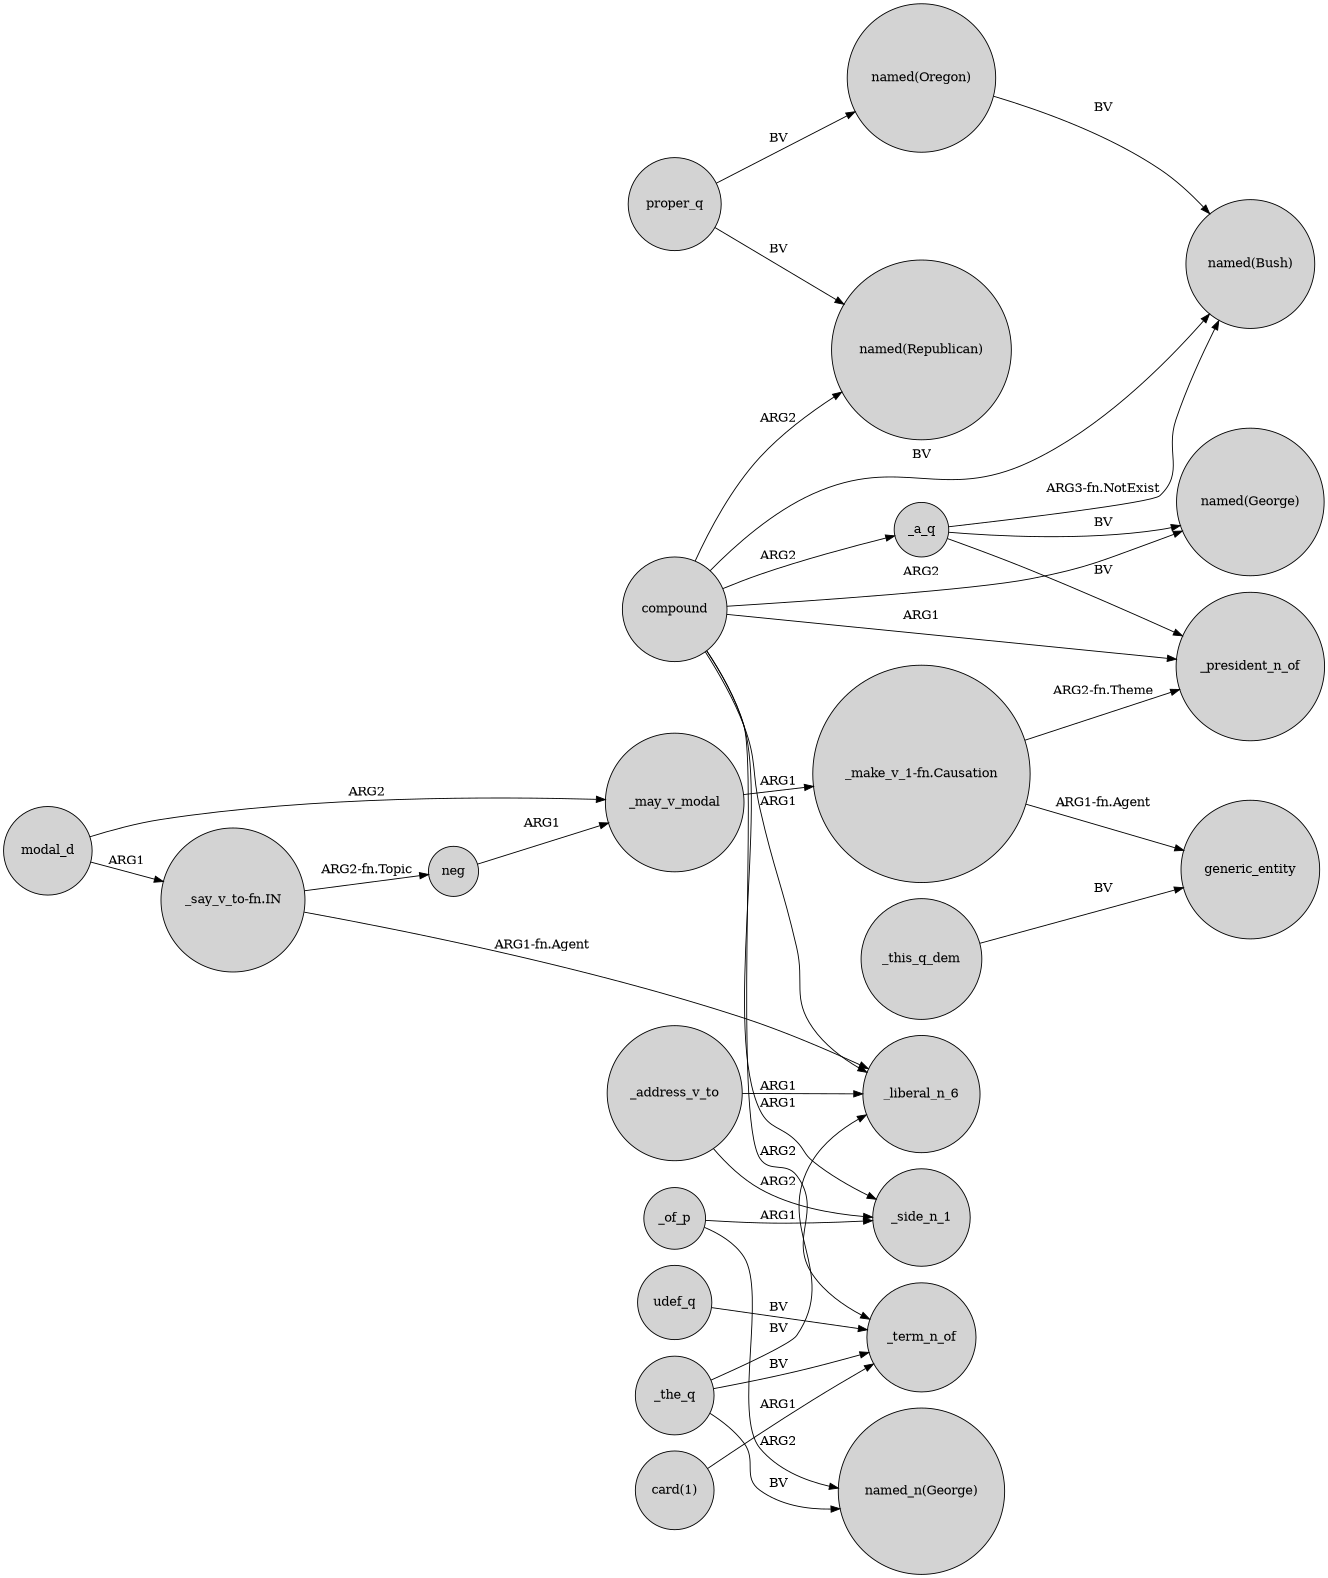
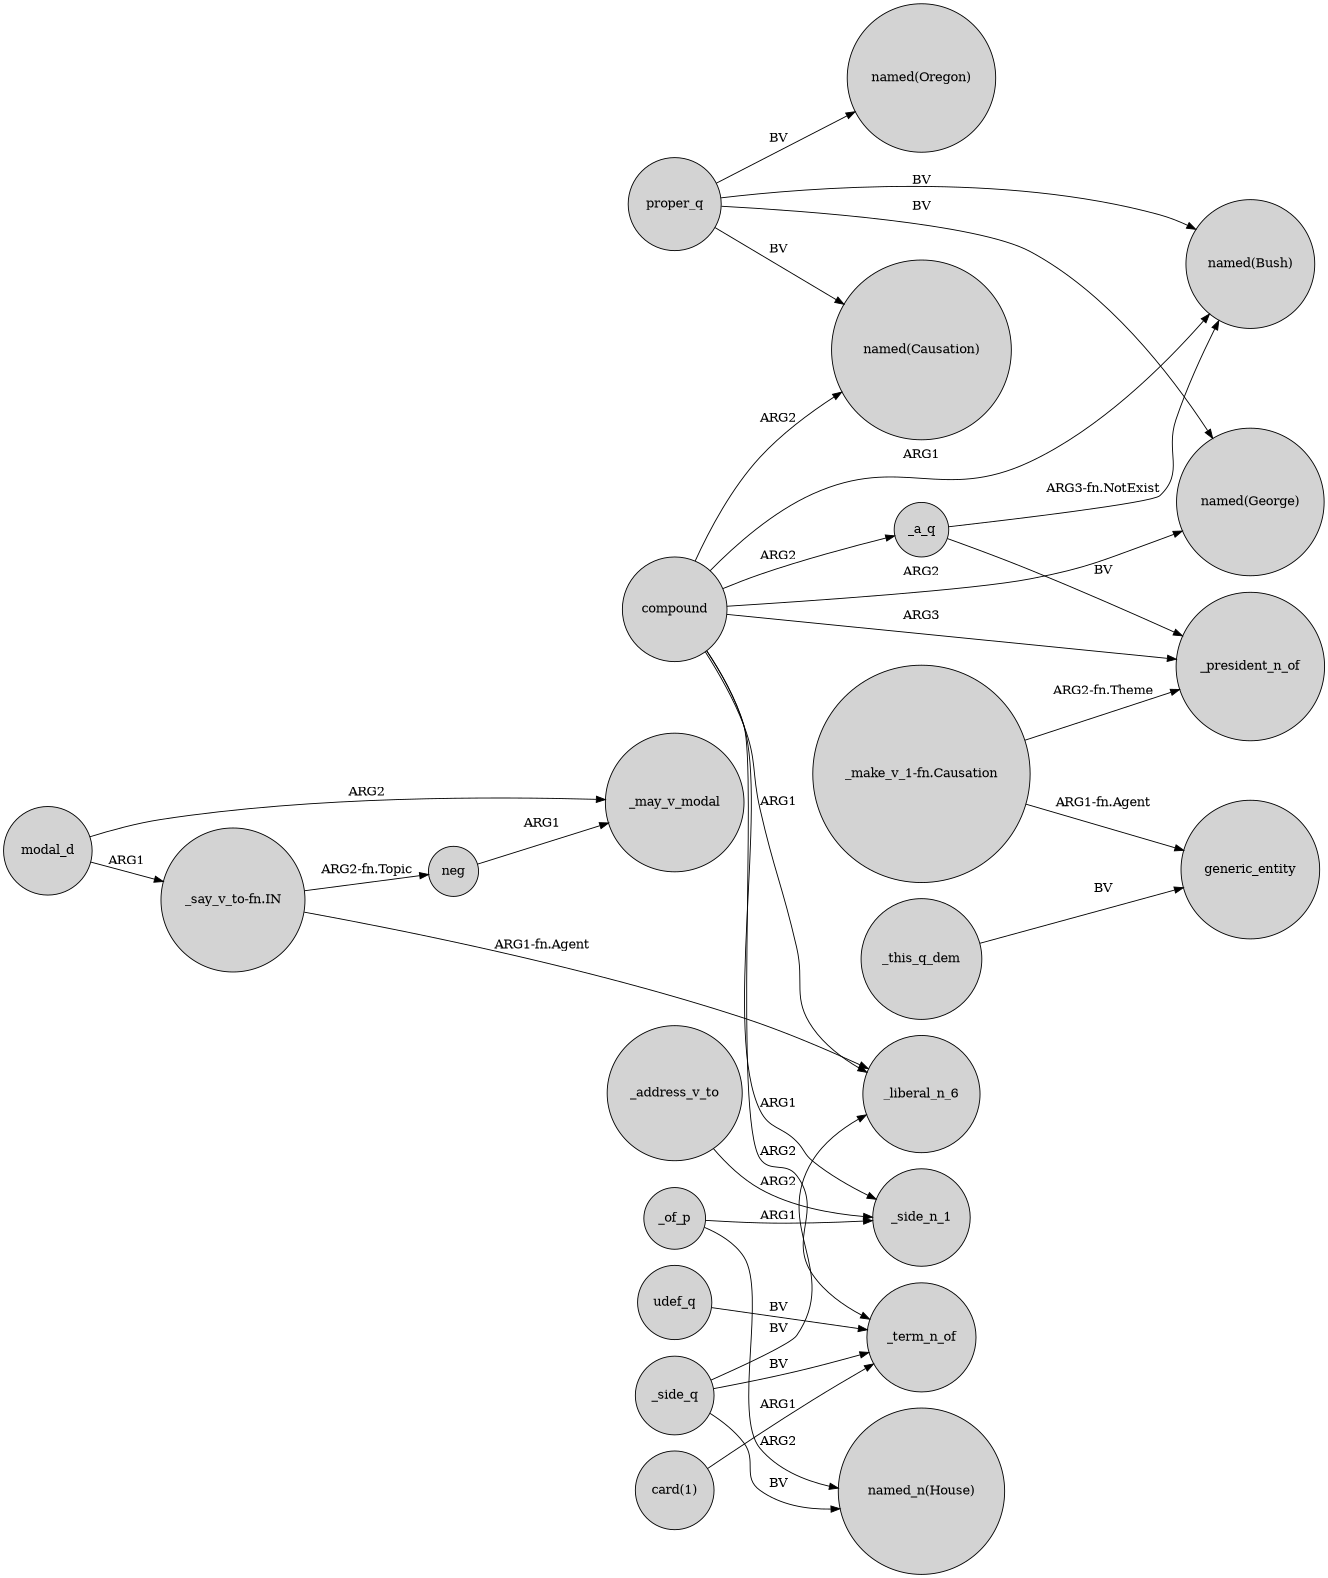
(1106, 139) -> (956, 187)
(921, 350) -> (921, 350)
(921, 455) -> (921, 455)
(1060, 537) -> (1003, 241)
(921, 616) -> (921, 616)
(774, 791) -> none
(798, 1094) -> none
(675, 1396) -> (675, 1396)
(921, 1491) -> (921, 1491)
